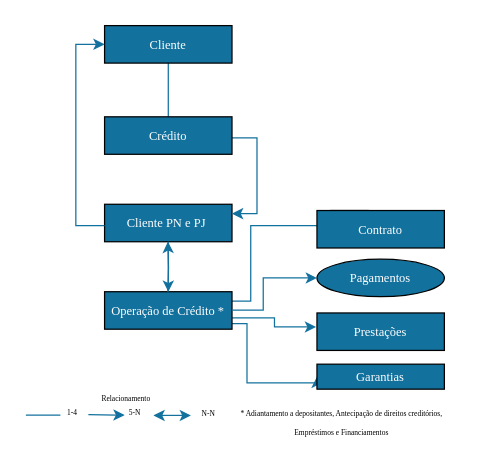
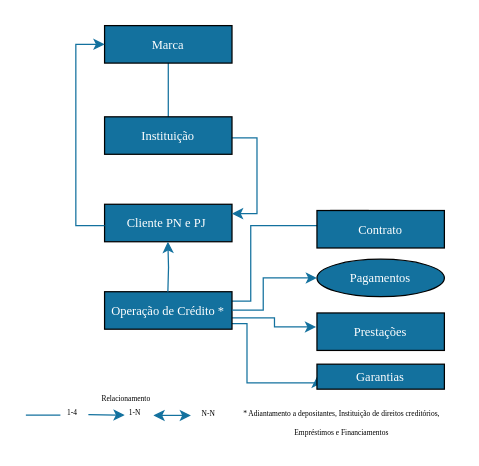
(168, 44) -> (168, 44)
(168, 136) -> (168, 136)
(168, 243) -> none
(135, 411) -> (135, 411)
(342, 421) -> (342, 421)
